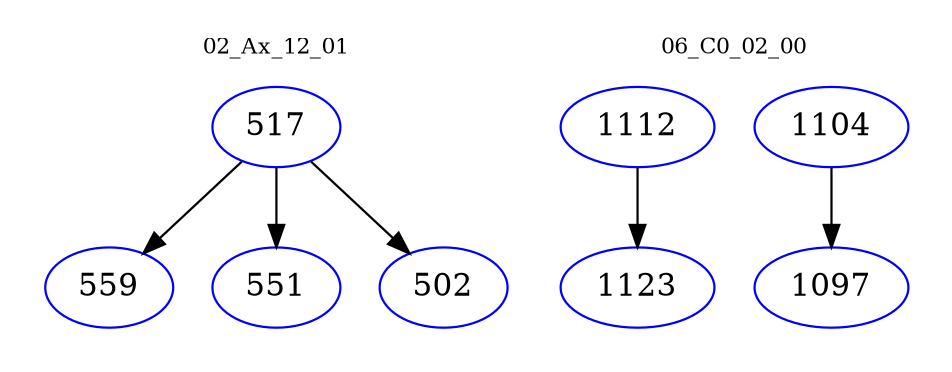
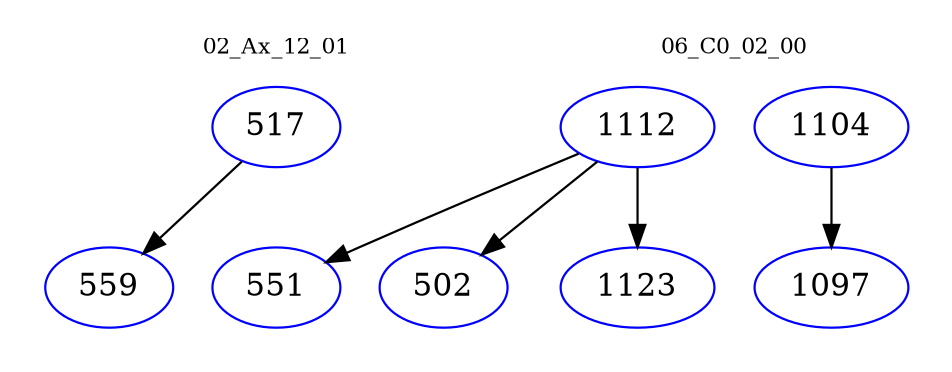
(276, 196) -> (462, 203)
(352, 200) -> (558, 193)
